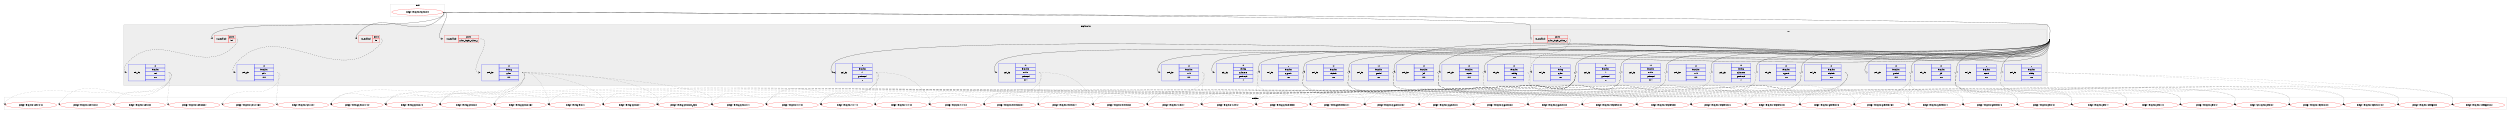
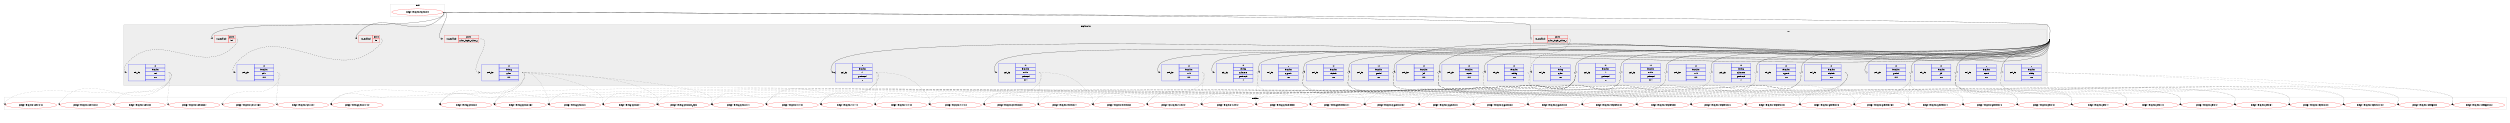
(412, 105) -> none
(575, 105) -> (575, 105)
(1010, 105) -> (1010, 105)
(1174, 105) -> (1174, 105)
(2262, 105) -> (2262, 105)
